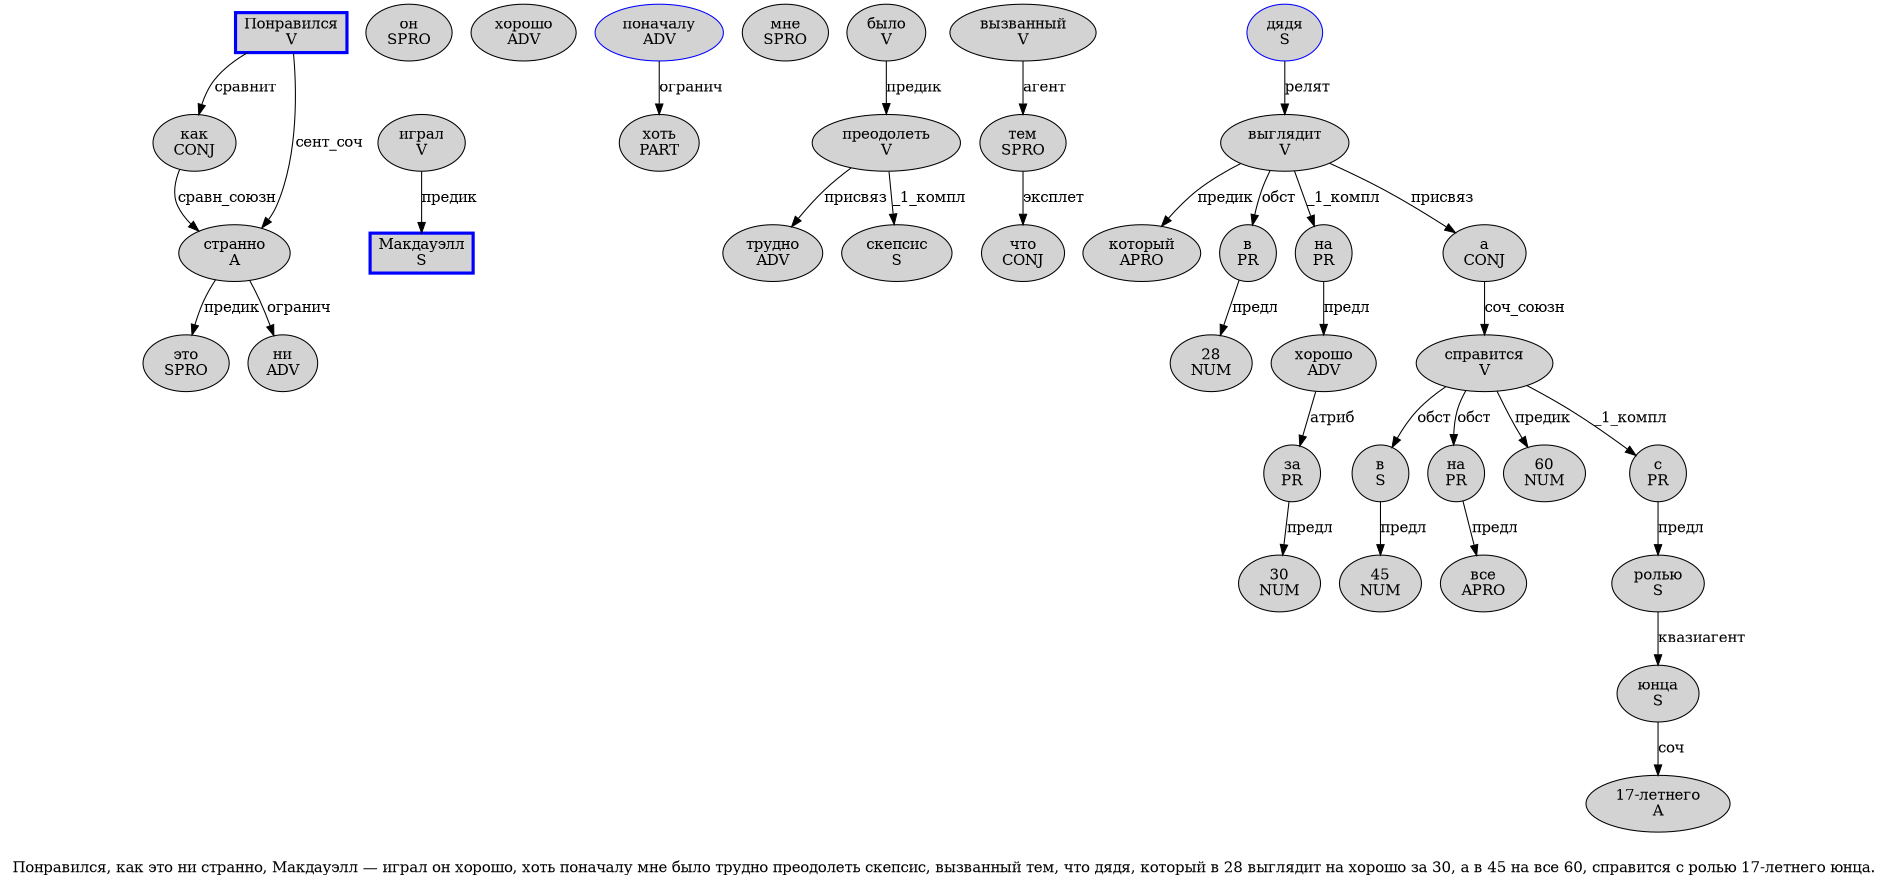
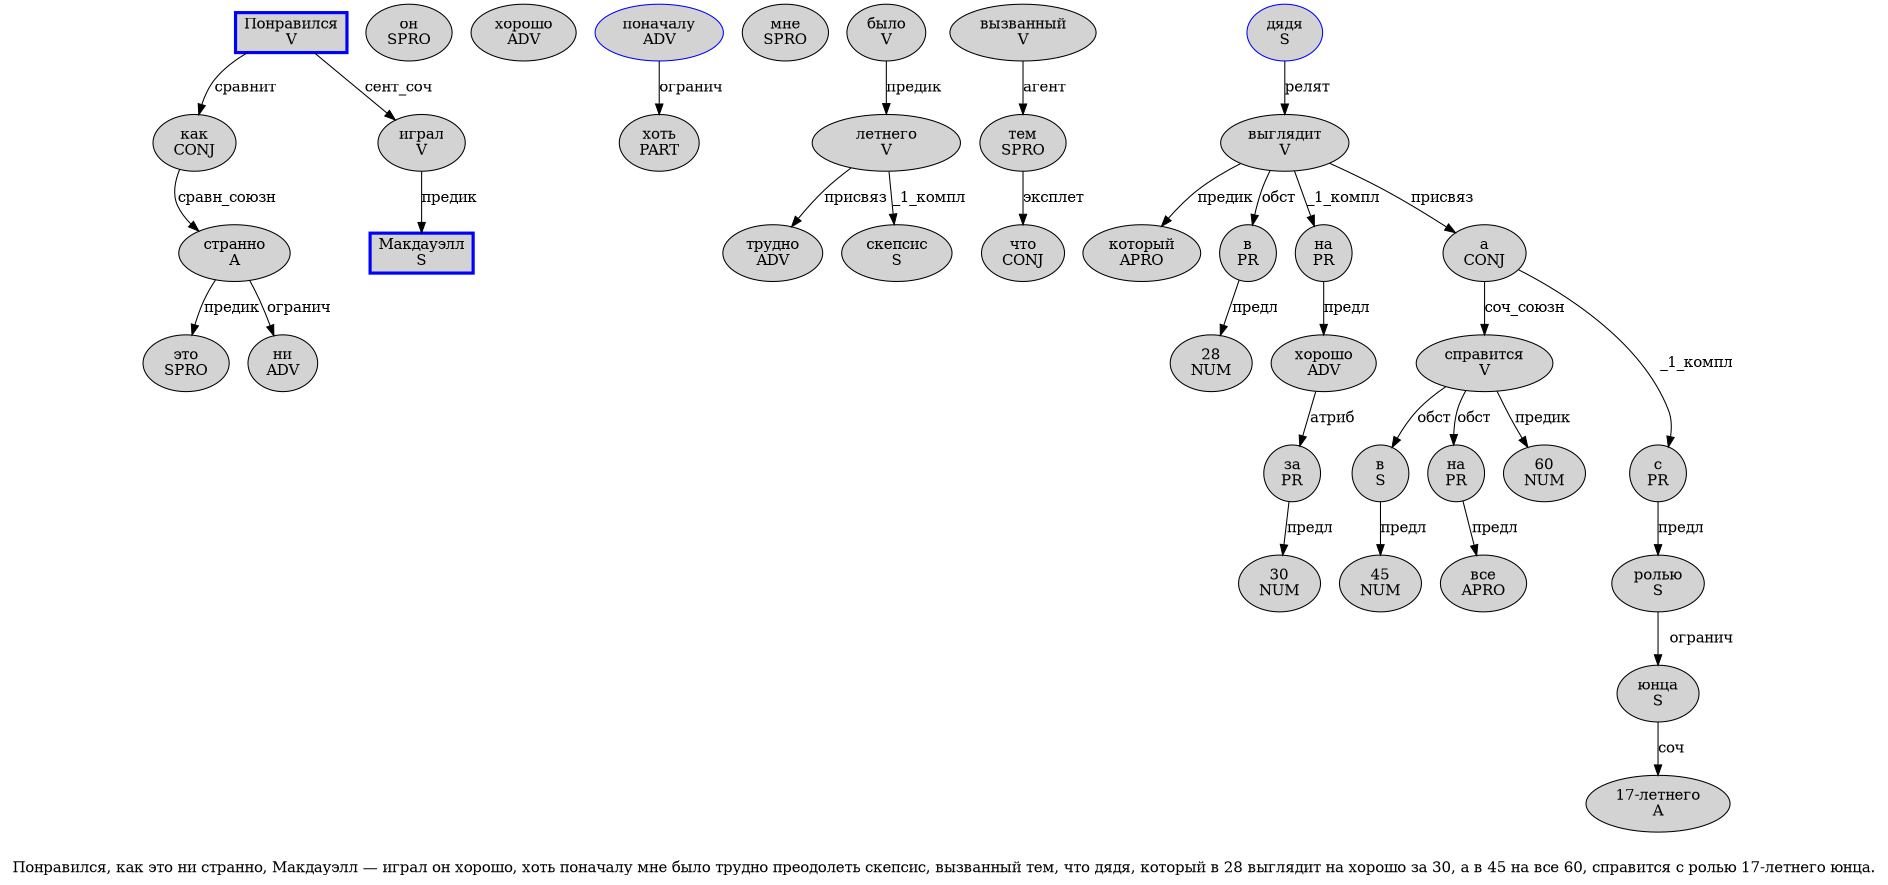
(293, 138) -> (351, 83)
(886, 143) -> (886, 143)
(1578, 415) -> (1616, 337)
(1702, 639) -> (1702, 639)
